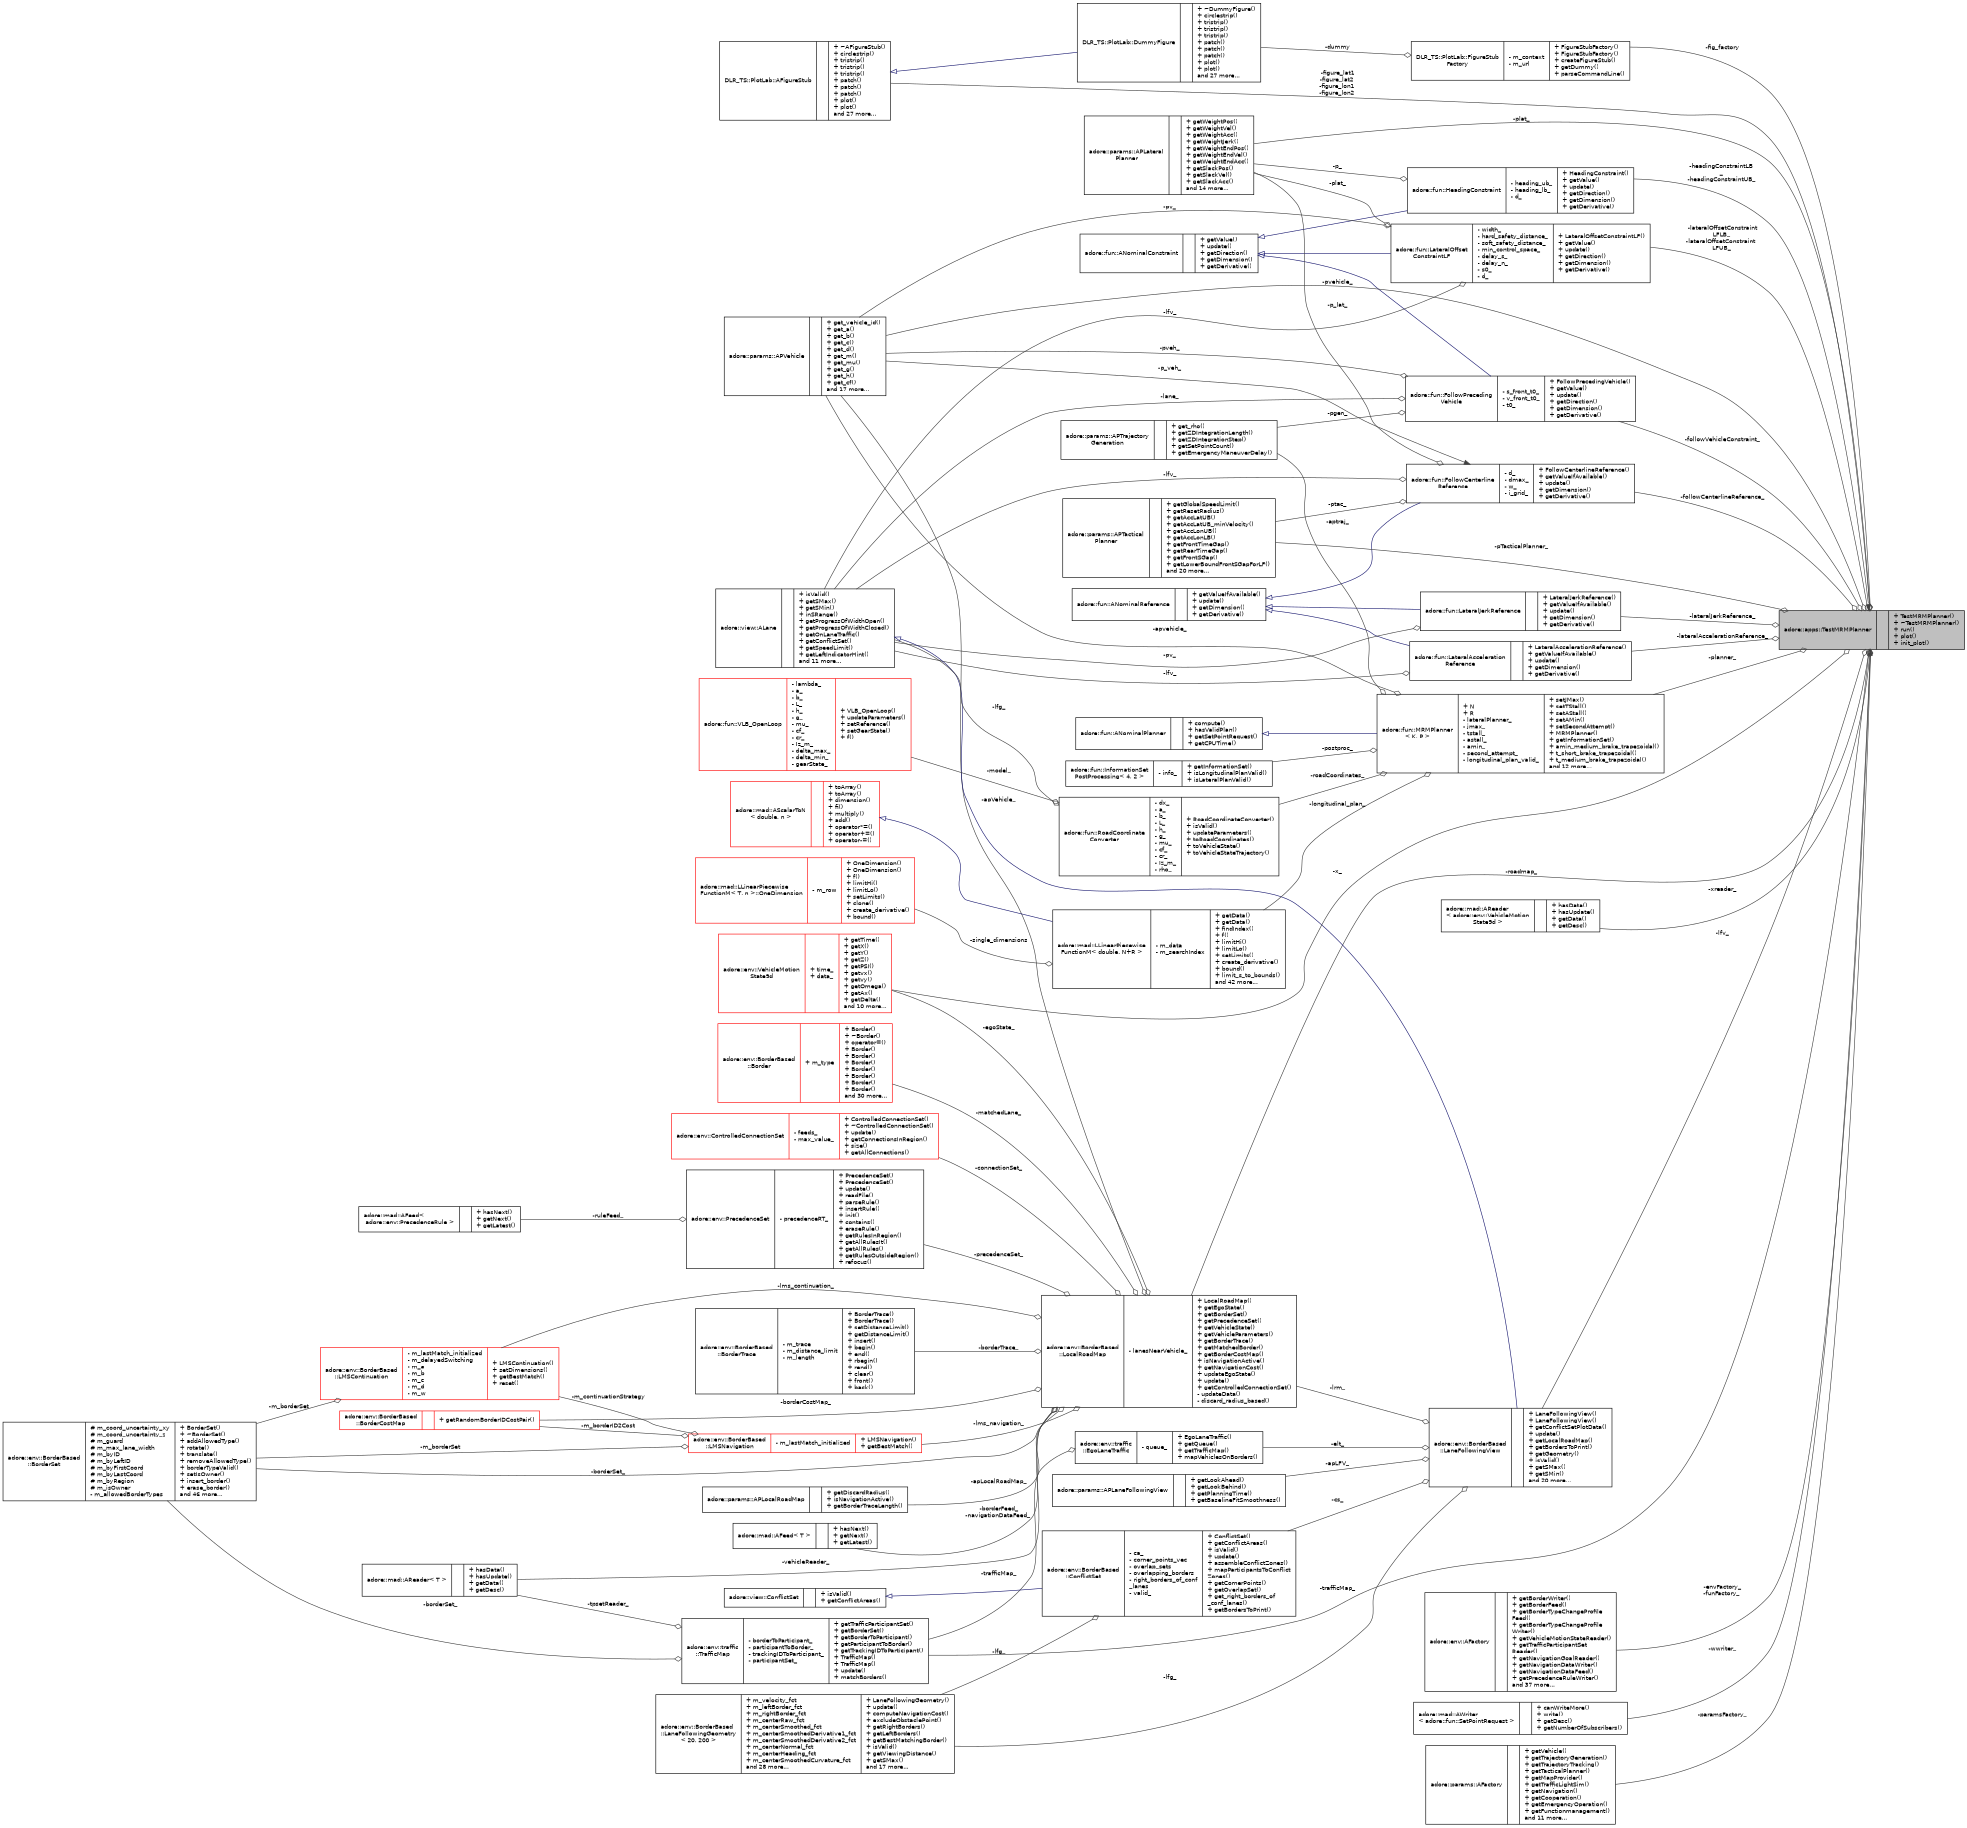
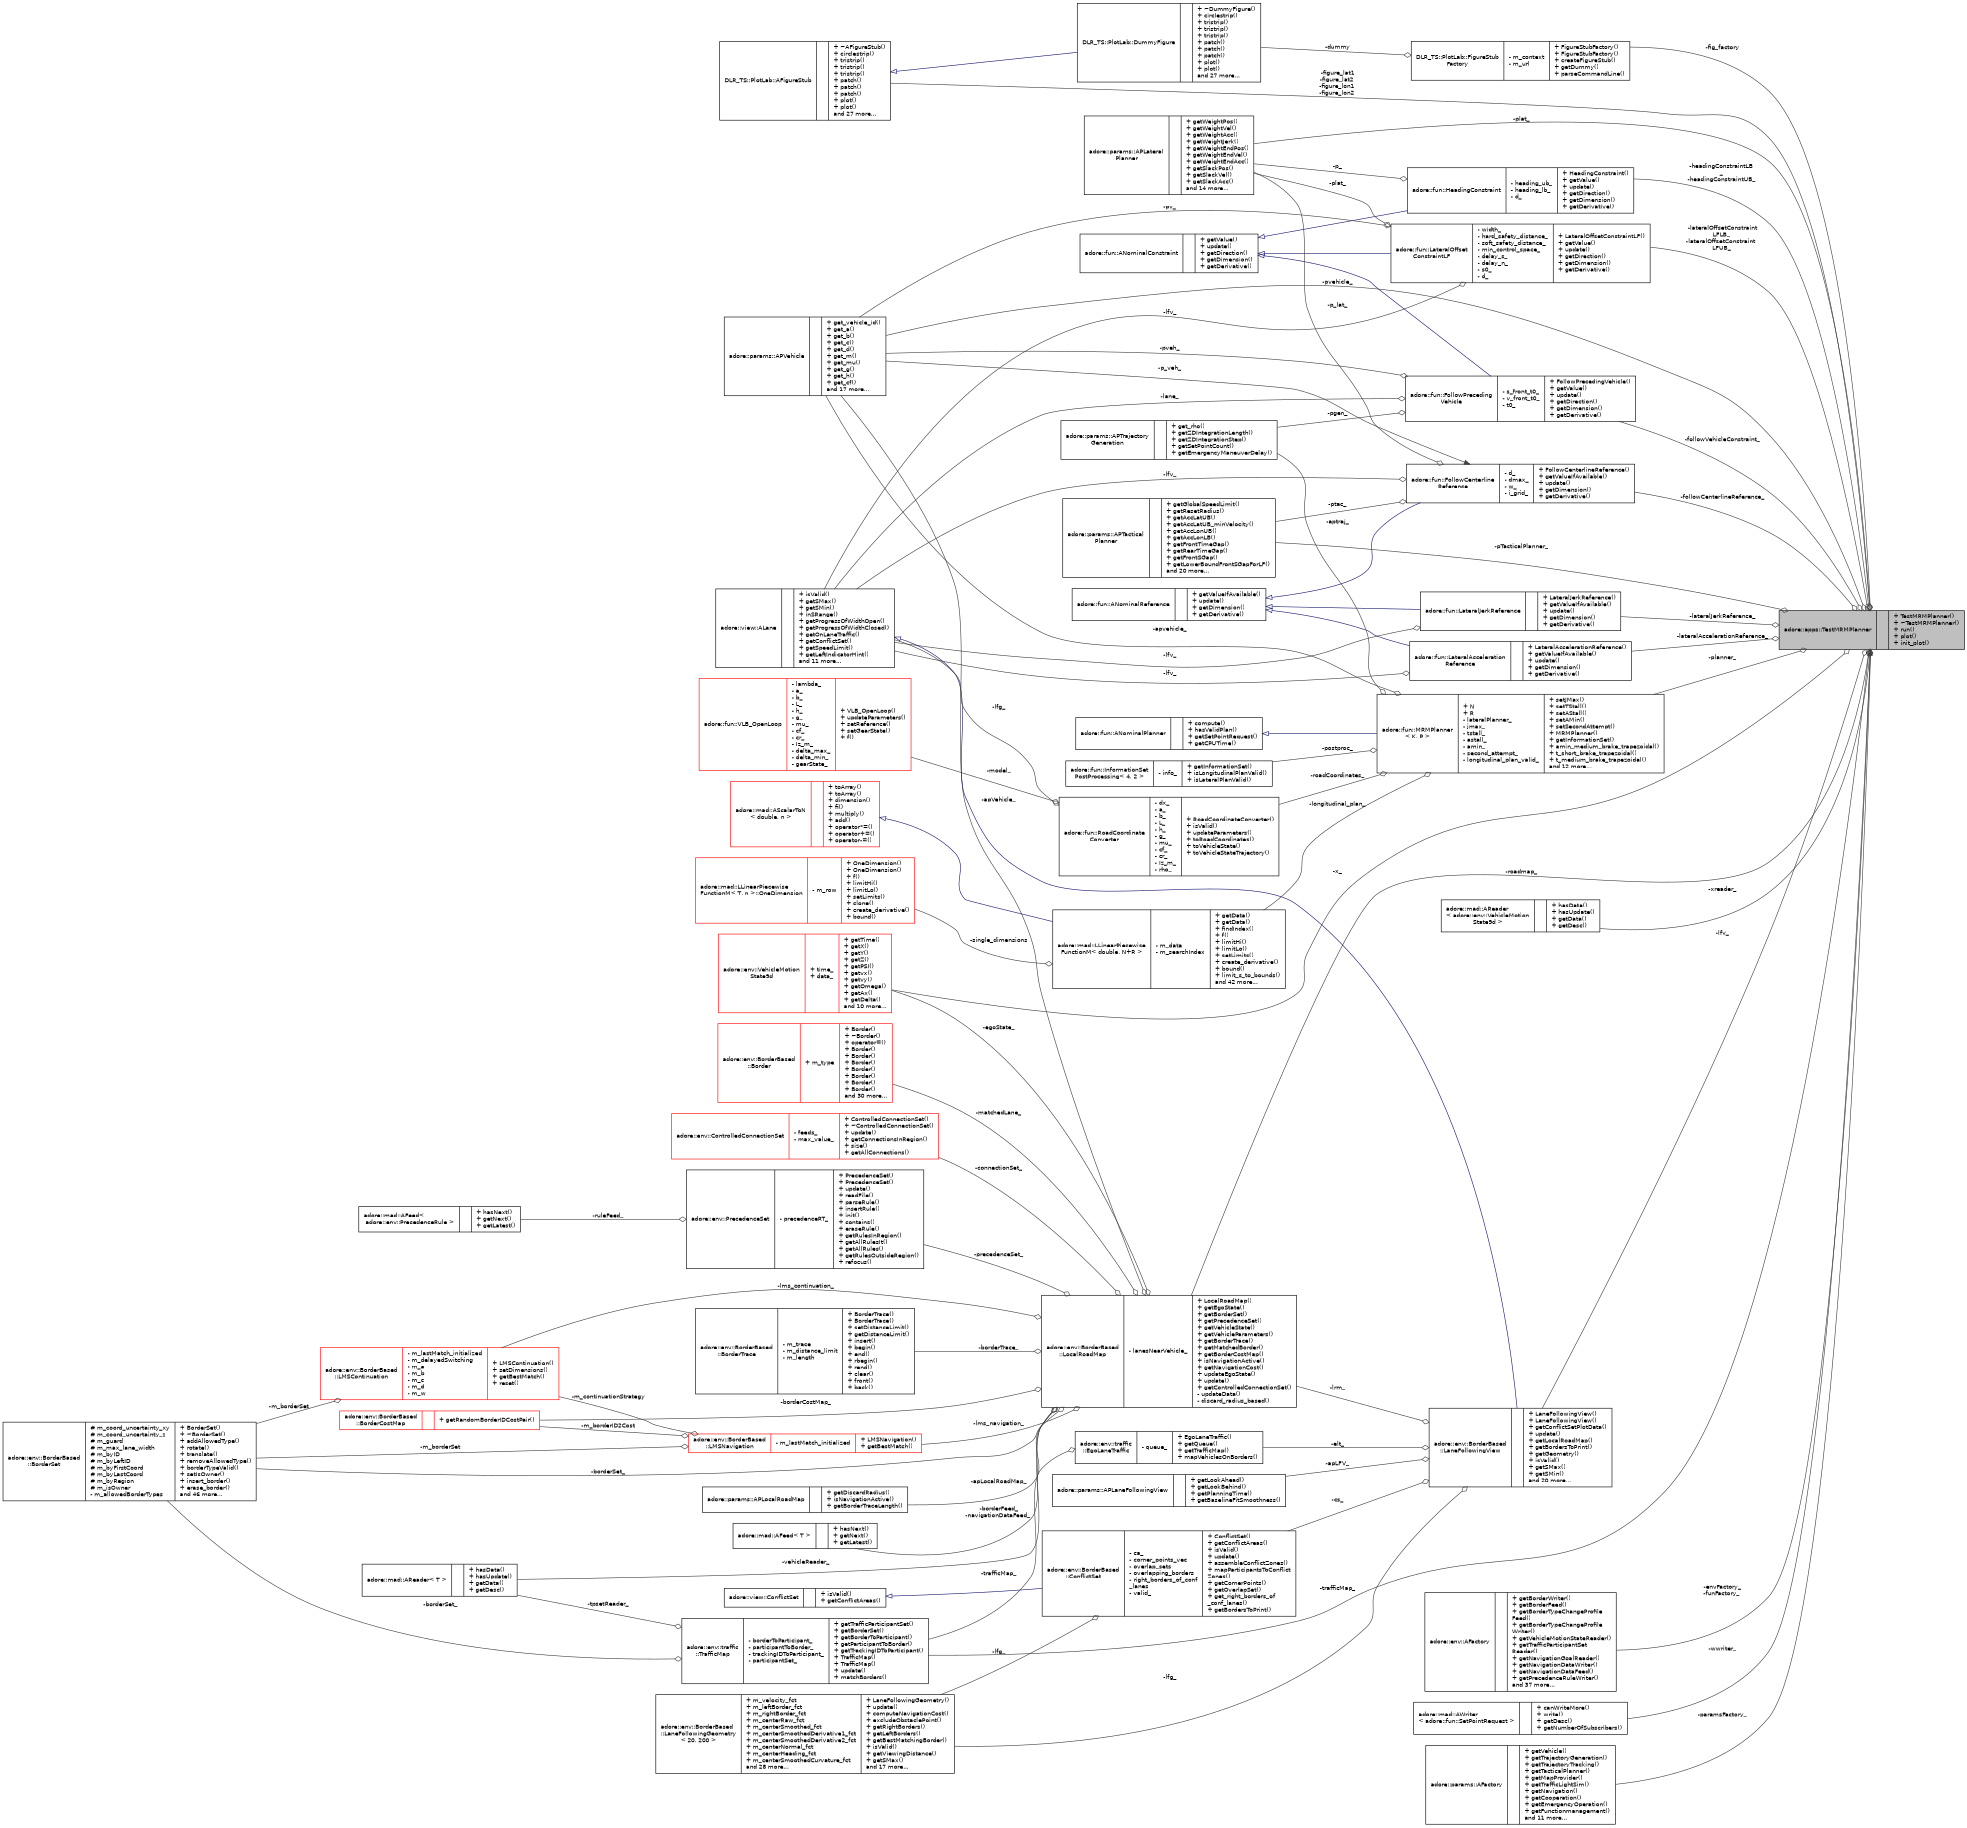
(1821, 337) -> (1821, 337)
(1169, 655) -> (1169, 655)
